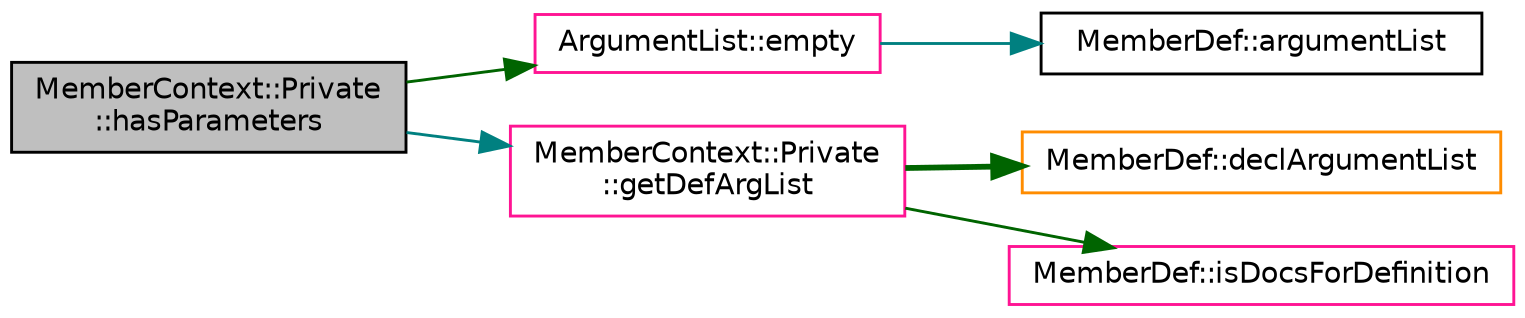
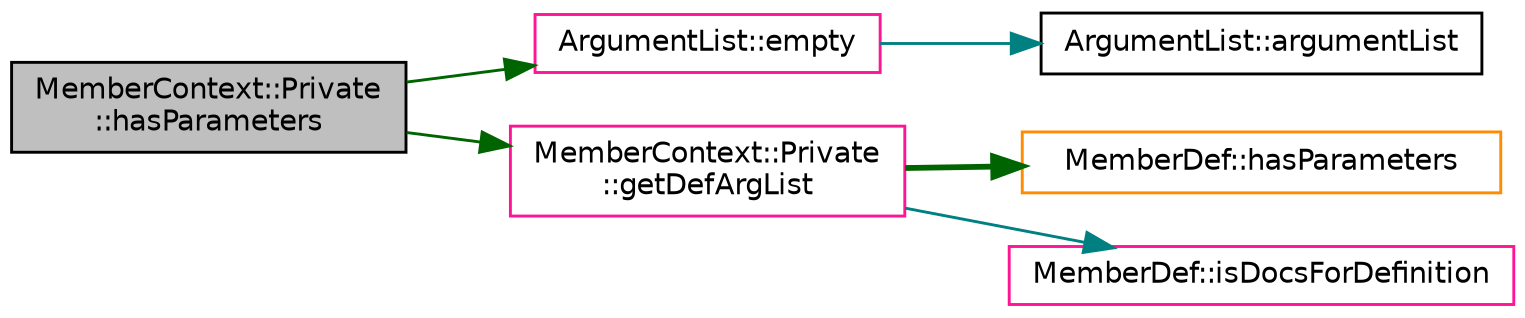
(1262, 44) -> (1262, 44)
(444, 137) -> (444, 137)
(1262, 162) -> (1262, 162)
(995, 225) -> (995, 225)
